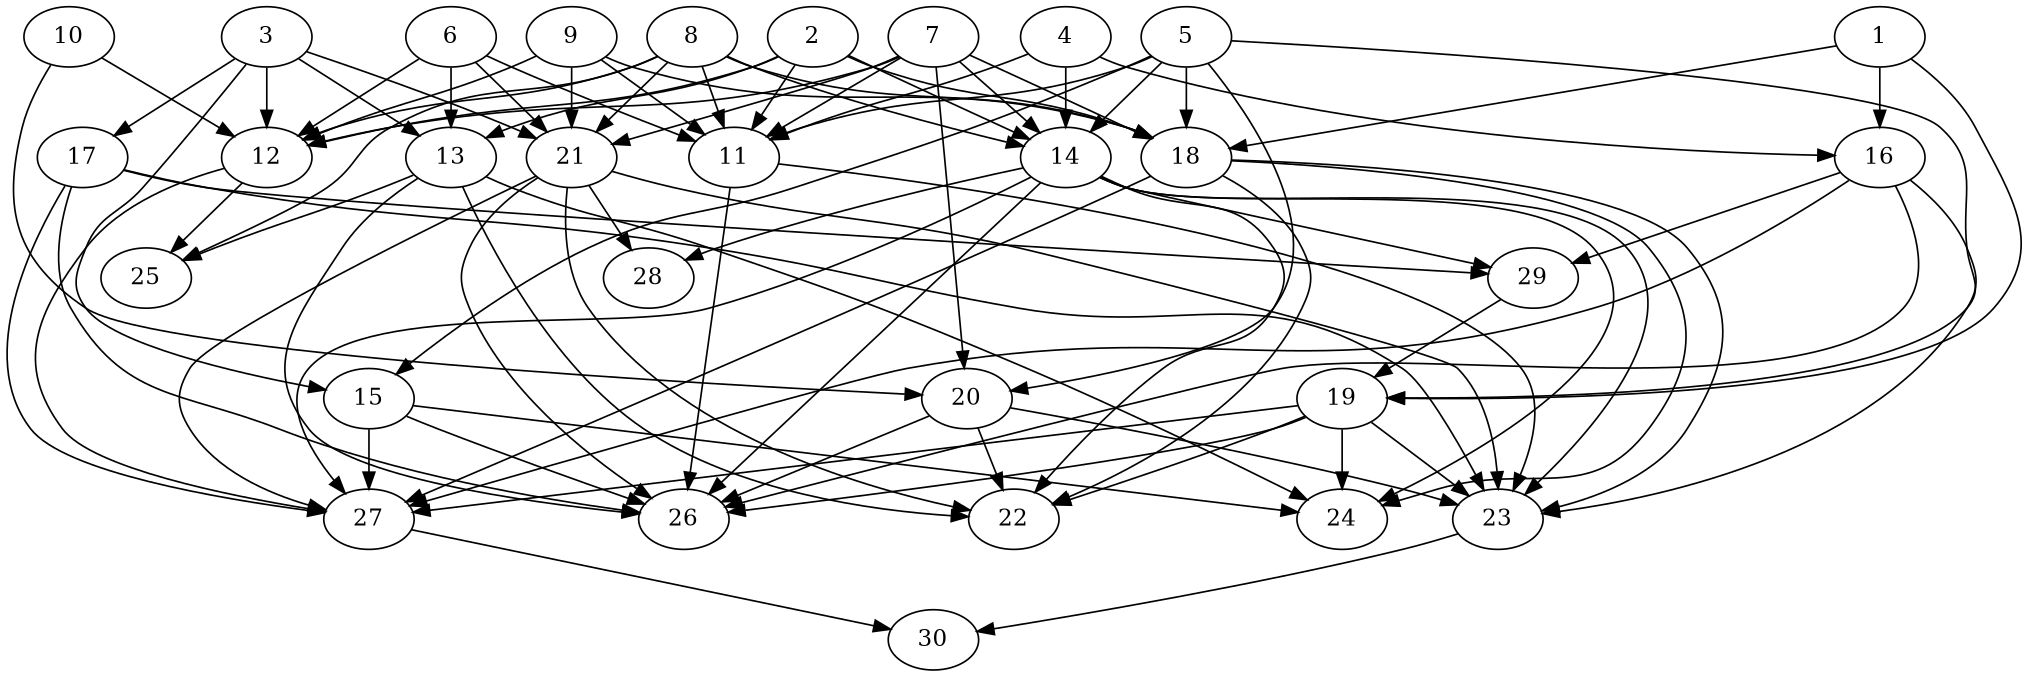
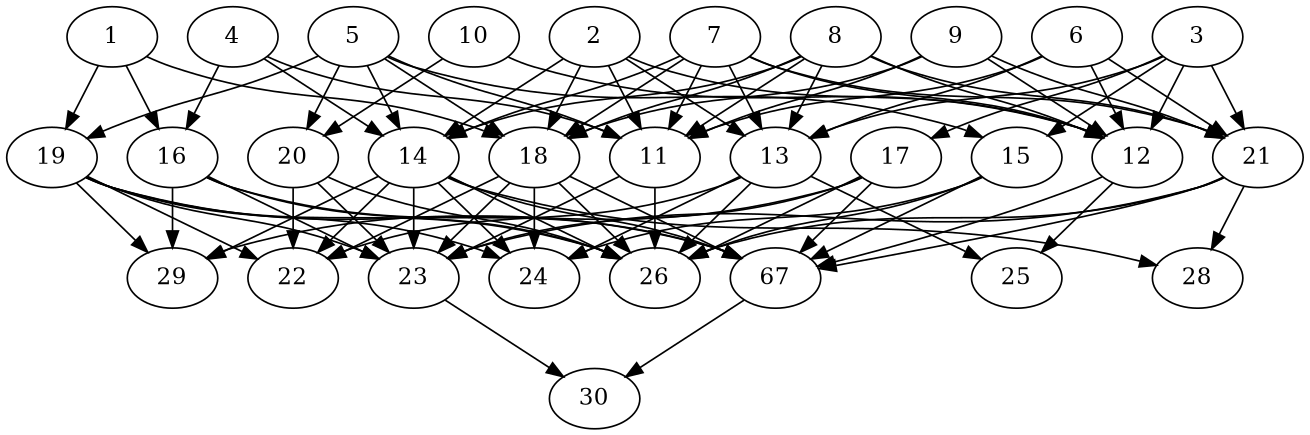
(368, 144) -> (810, 90)
(949, 202) -> (742, 90)
none -> (588, 212)
(1445, 334) -> (106, 212)
(687, 401) -> none
(369, 519) -> (776, 278)
